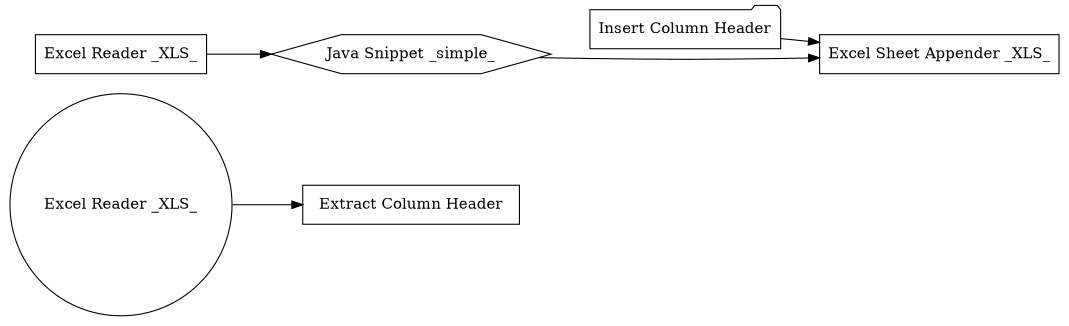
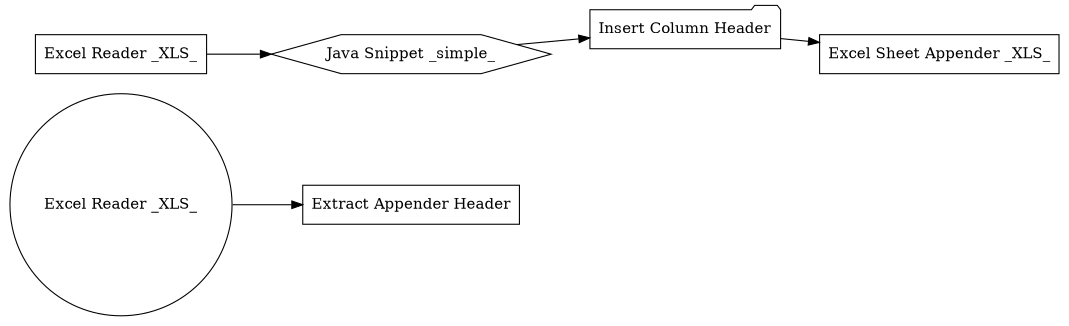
(674, 59) -> (548, 42)
(411, 205) -> (411, 205)
